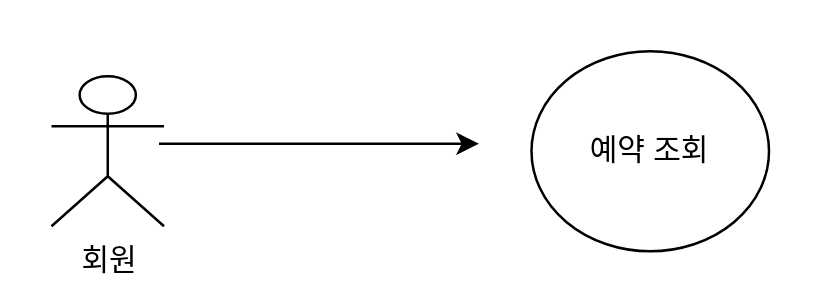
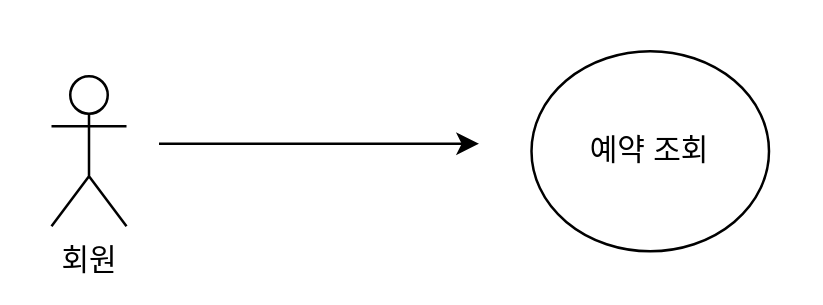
(108, 151) -> (89, 151)
